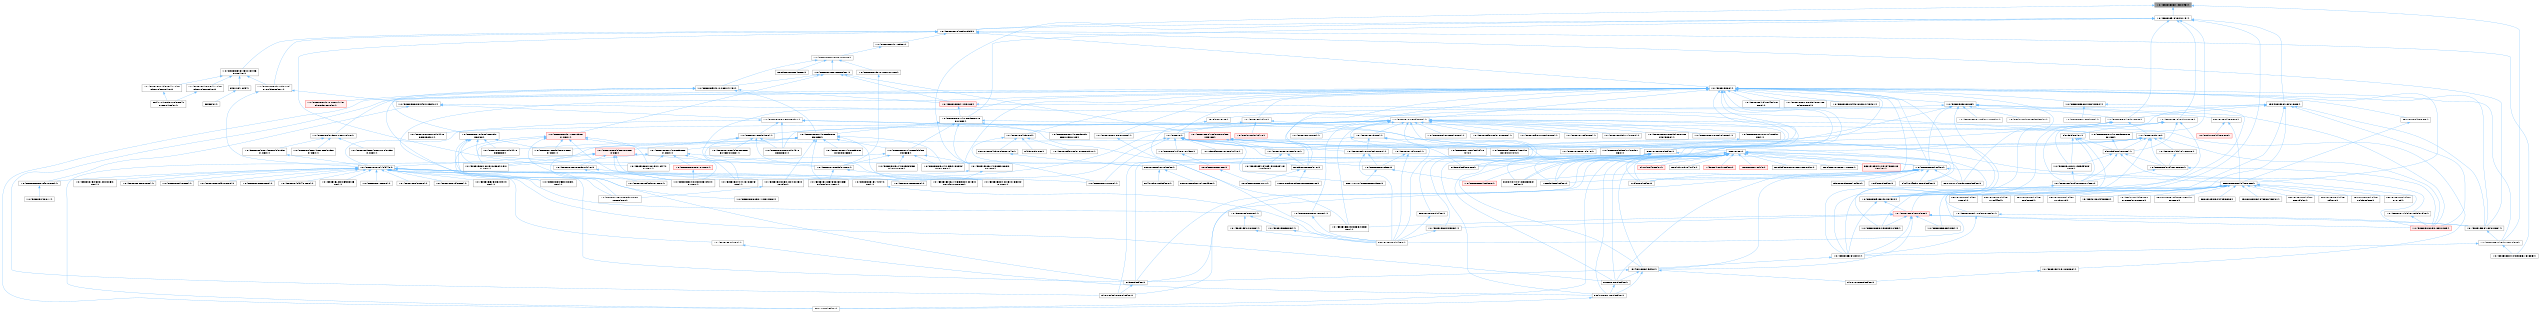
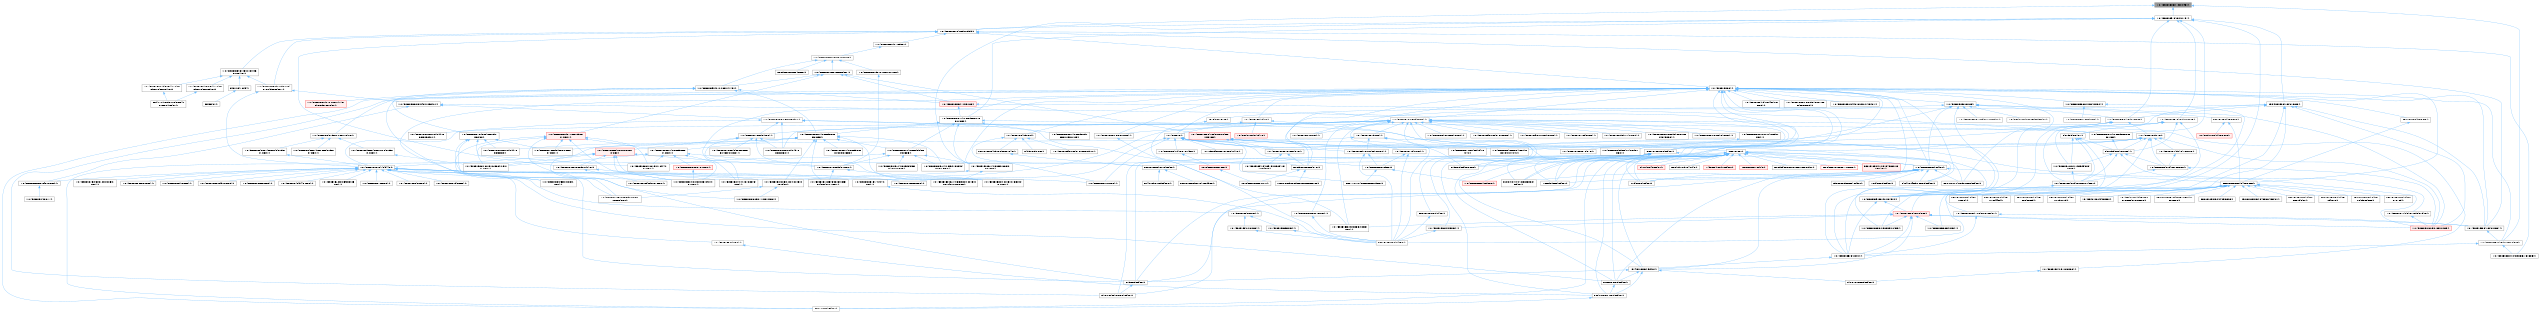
(615, 152) -> (615, 152)
(462, 154) -> (433, 160)
(1839, 167) -> (1839, 167)
(491, 183) -> none
none -> (768, 193)
